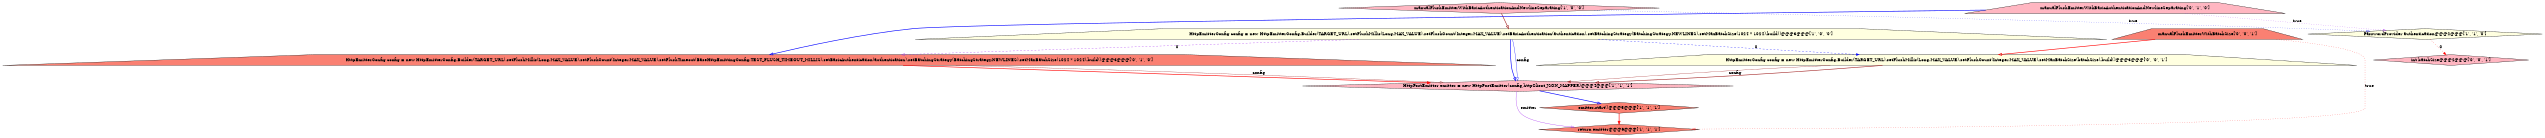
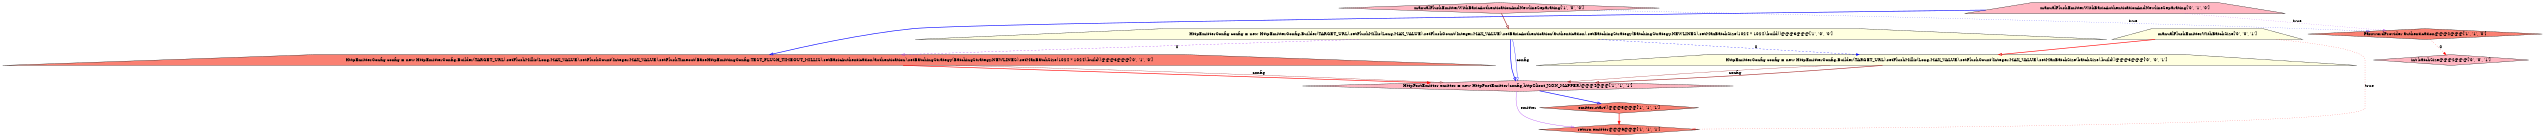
(2207, 34) -> (2207, 34)
(2425, 34) -> (2425, 34)
